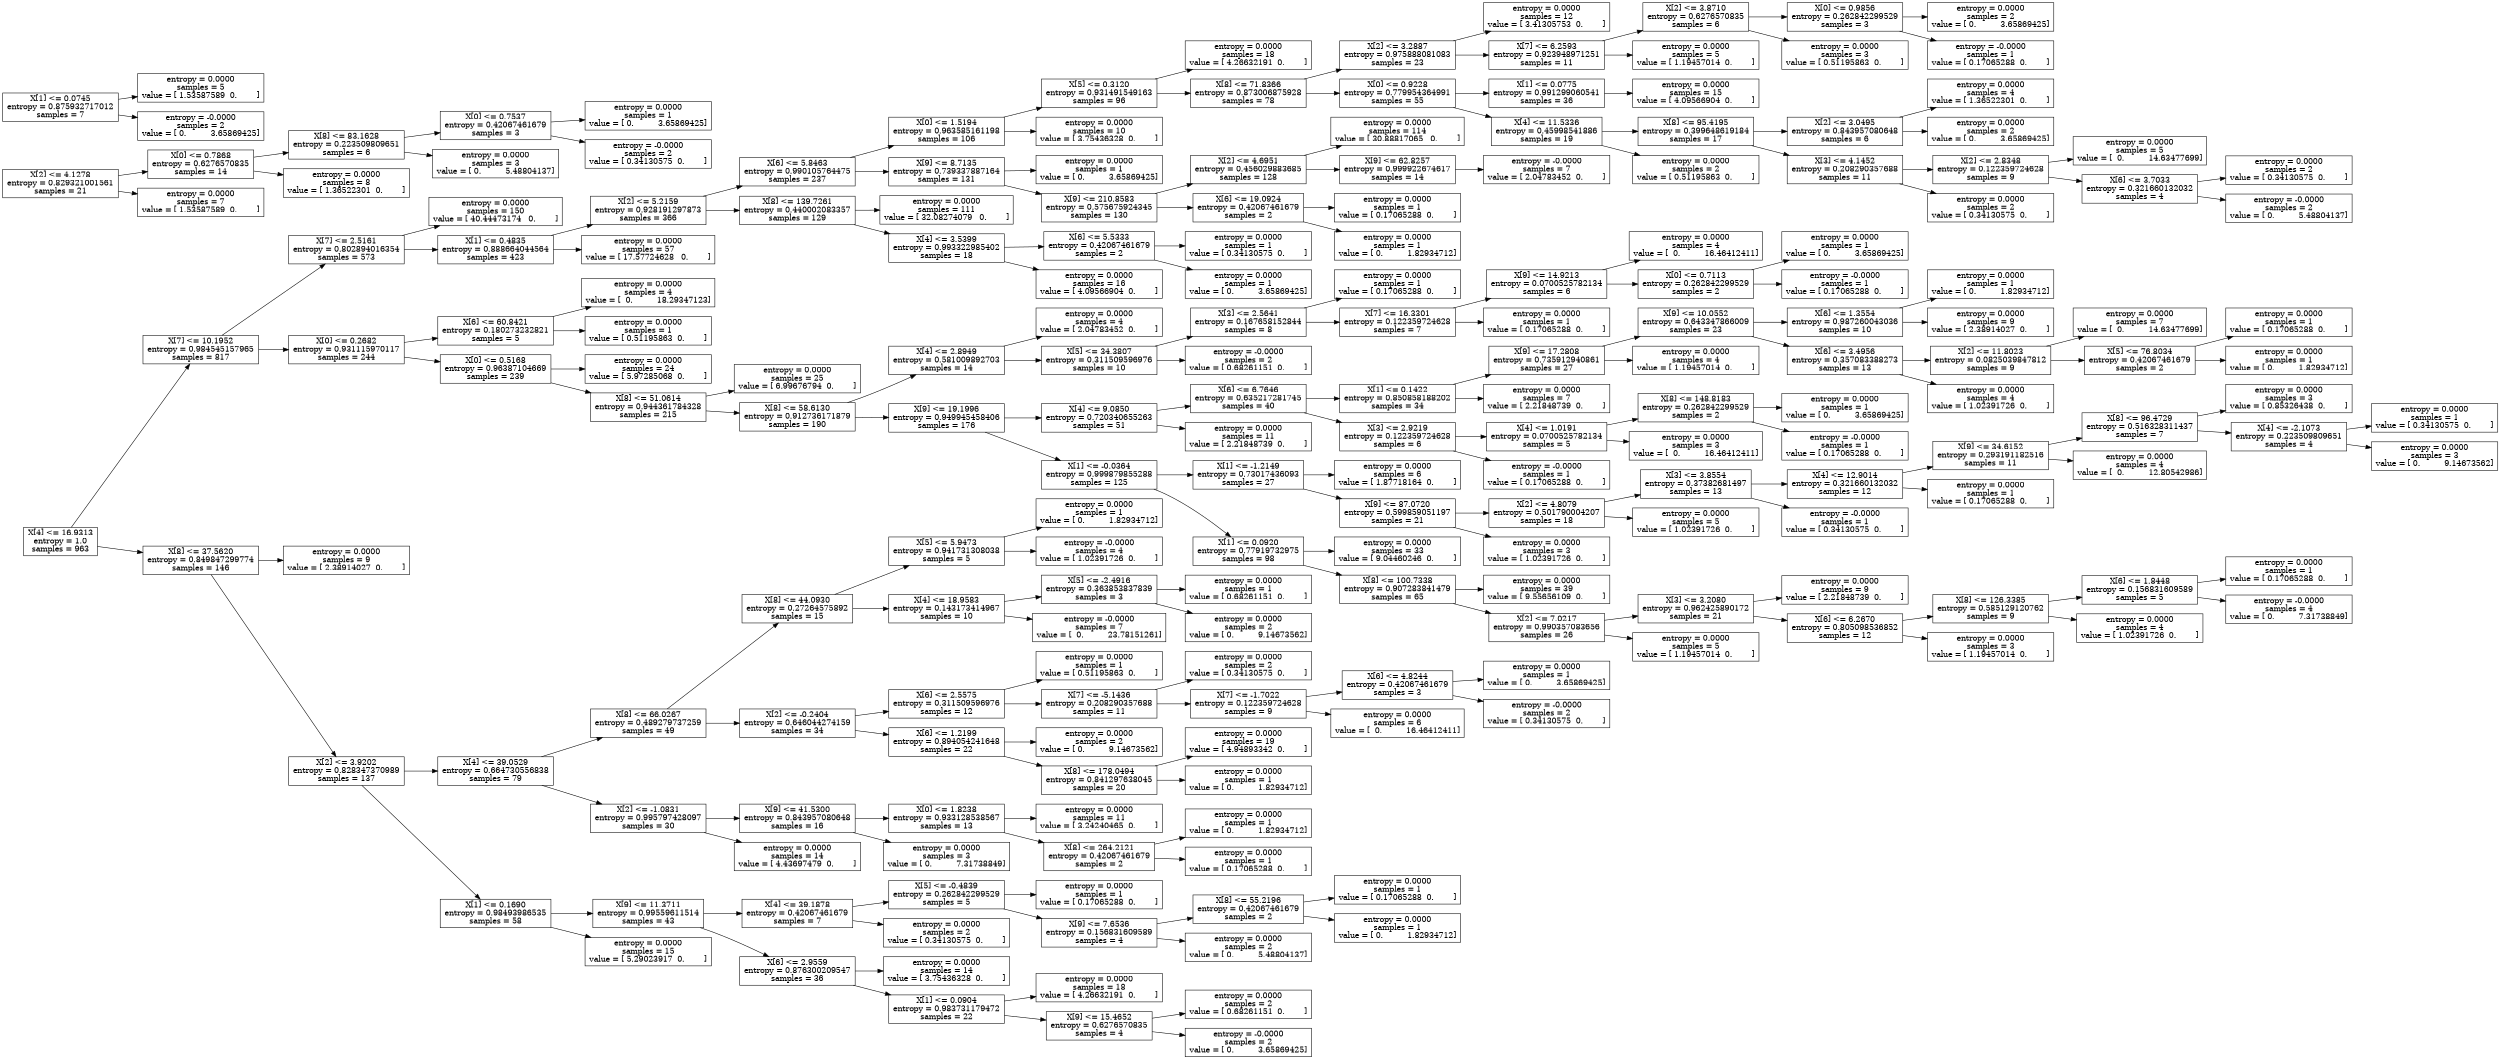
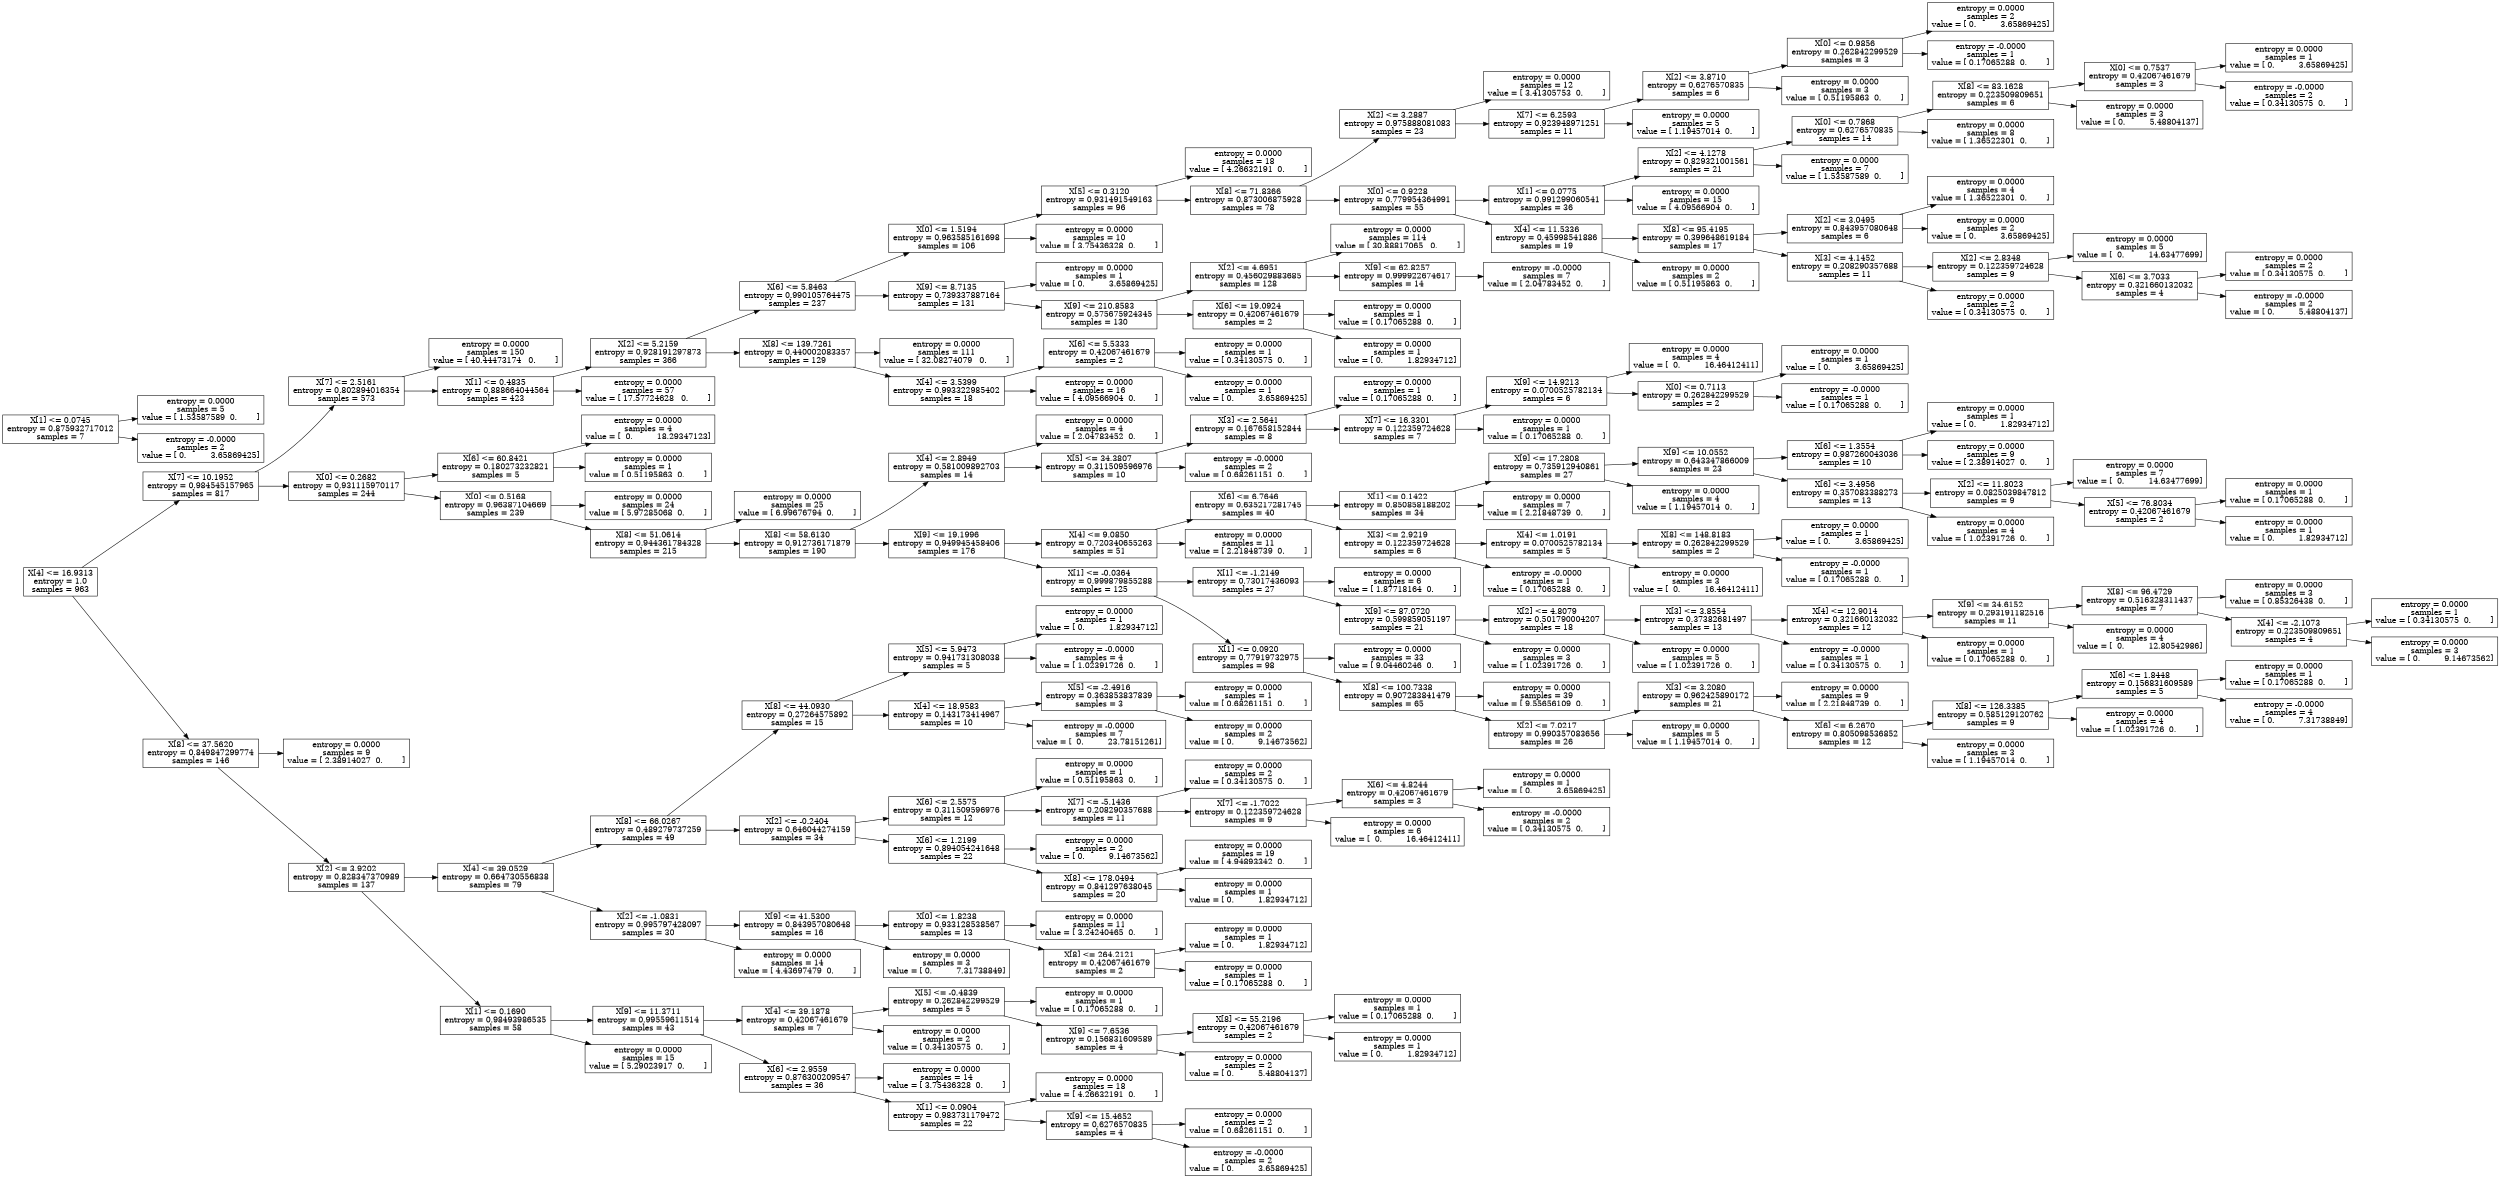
(947, 131) -> (947, 238)
none -> (1619, 182)
